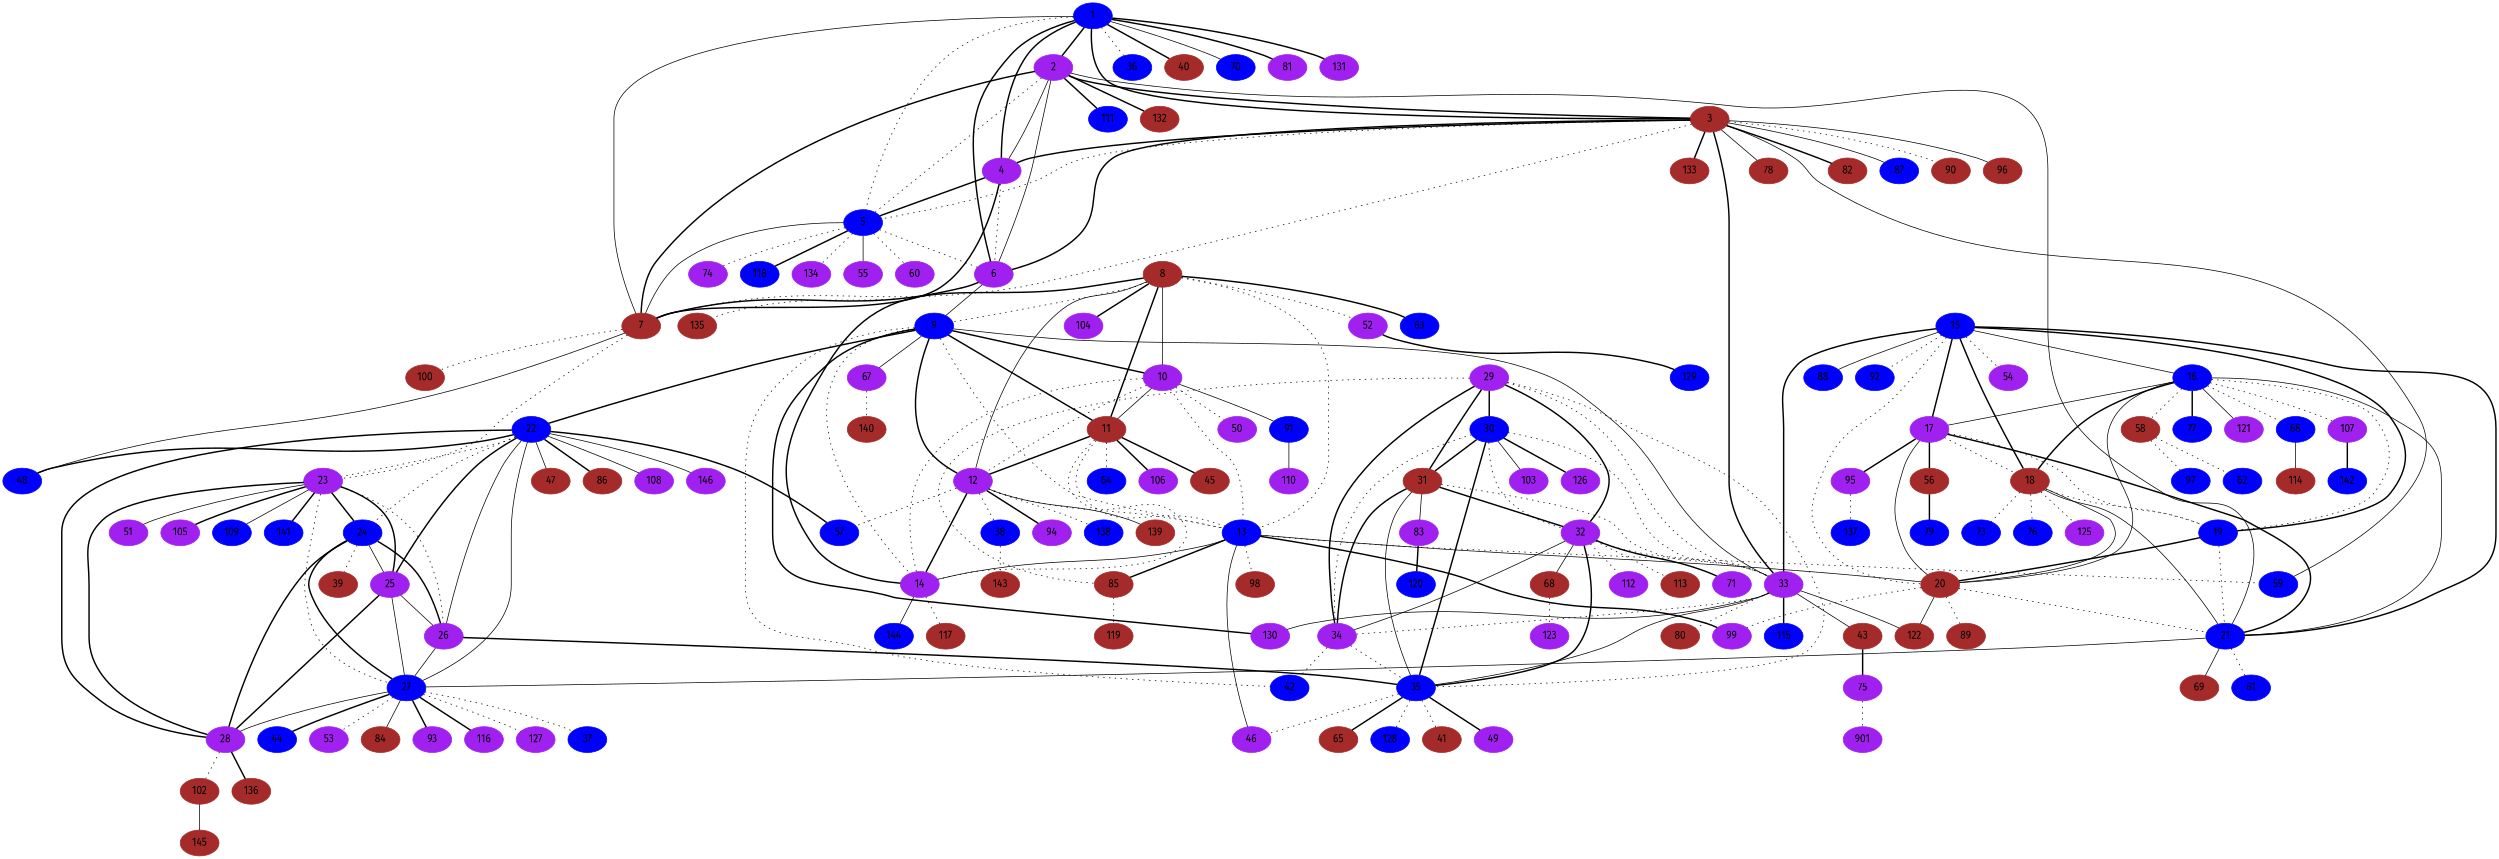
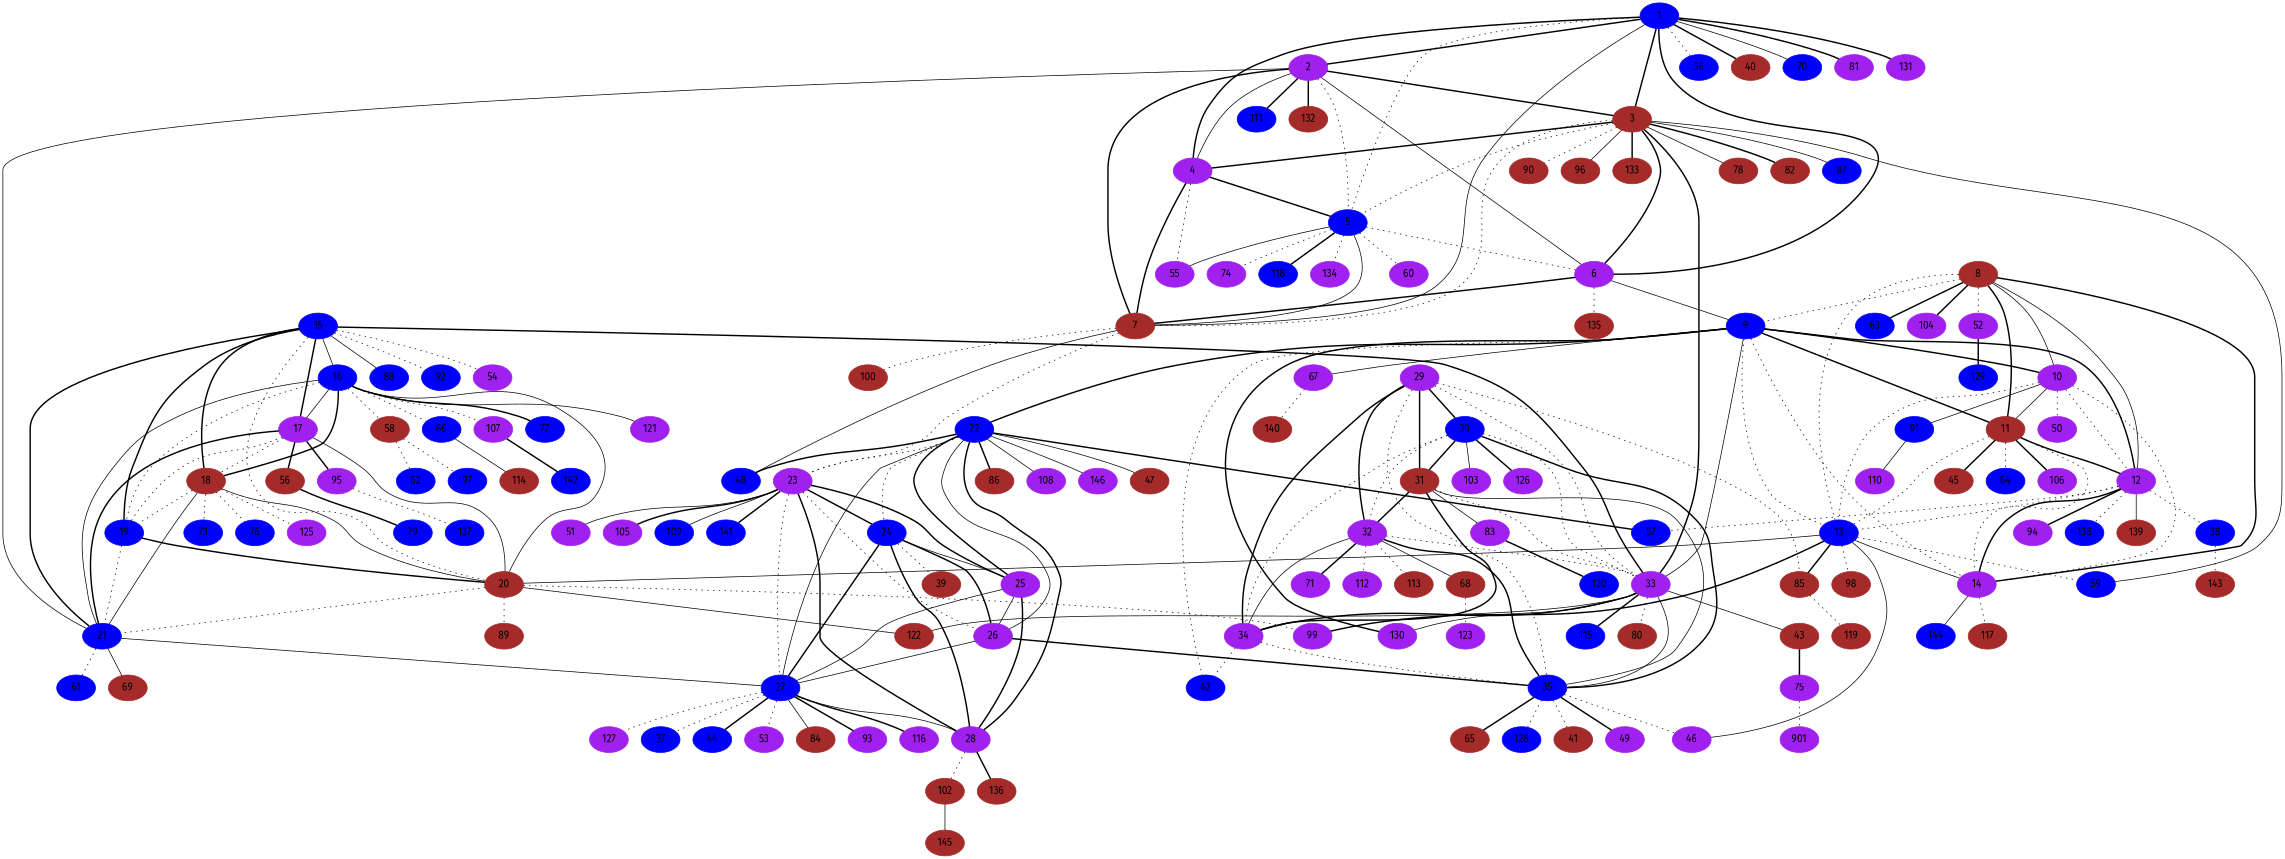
(998, 223) -> (1184, 223)
(1532, 621) -> (1449, 615)
